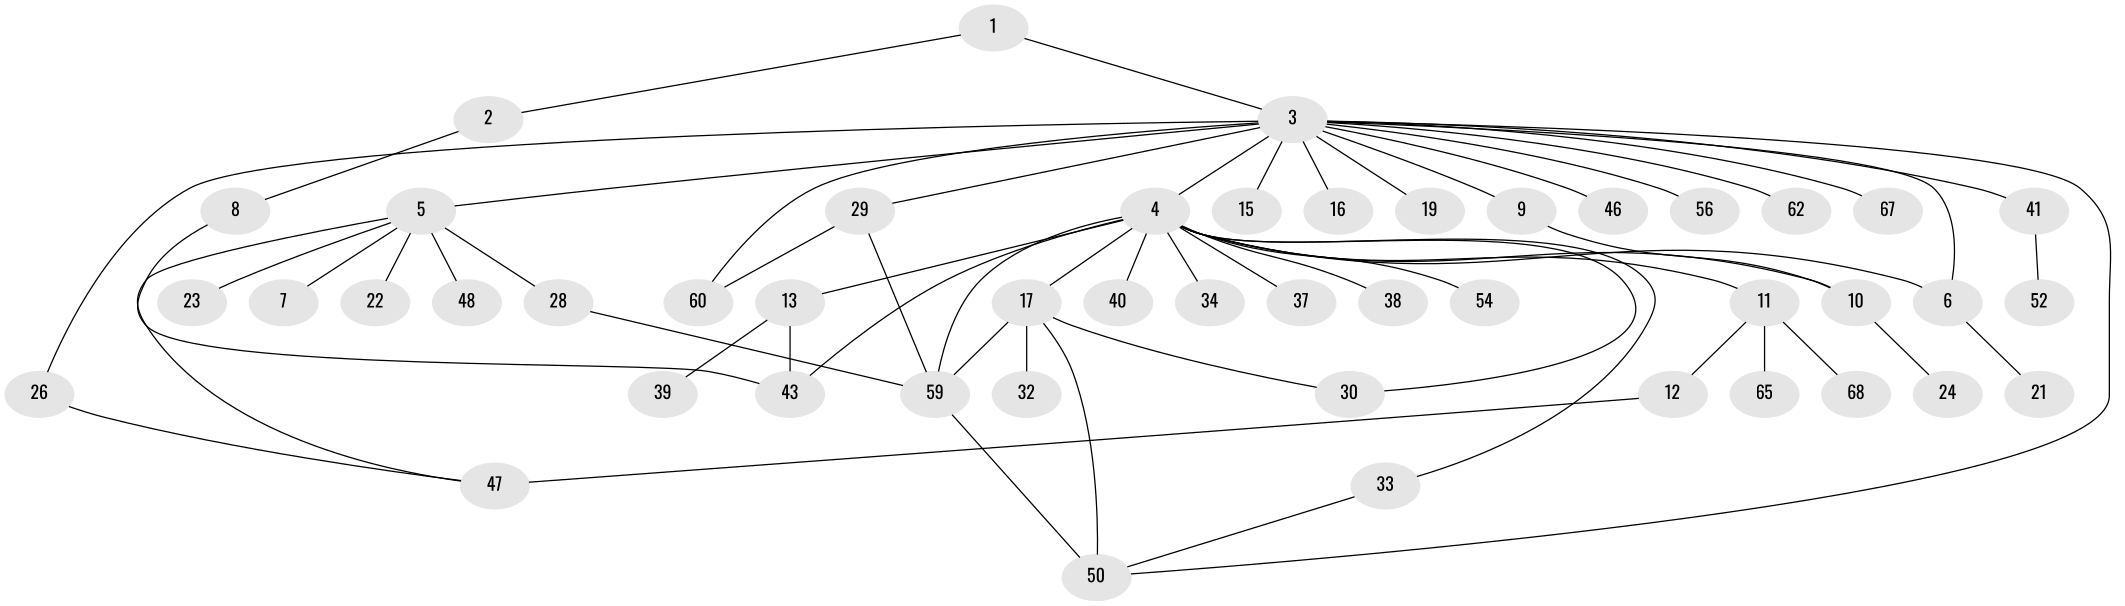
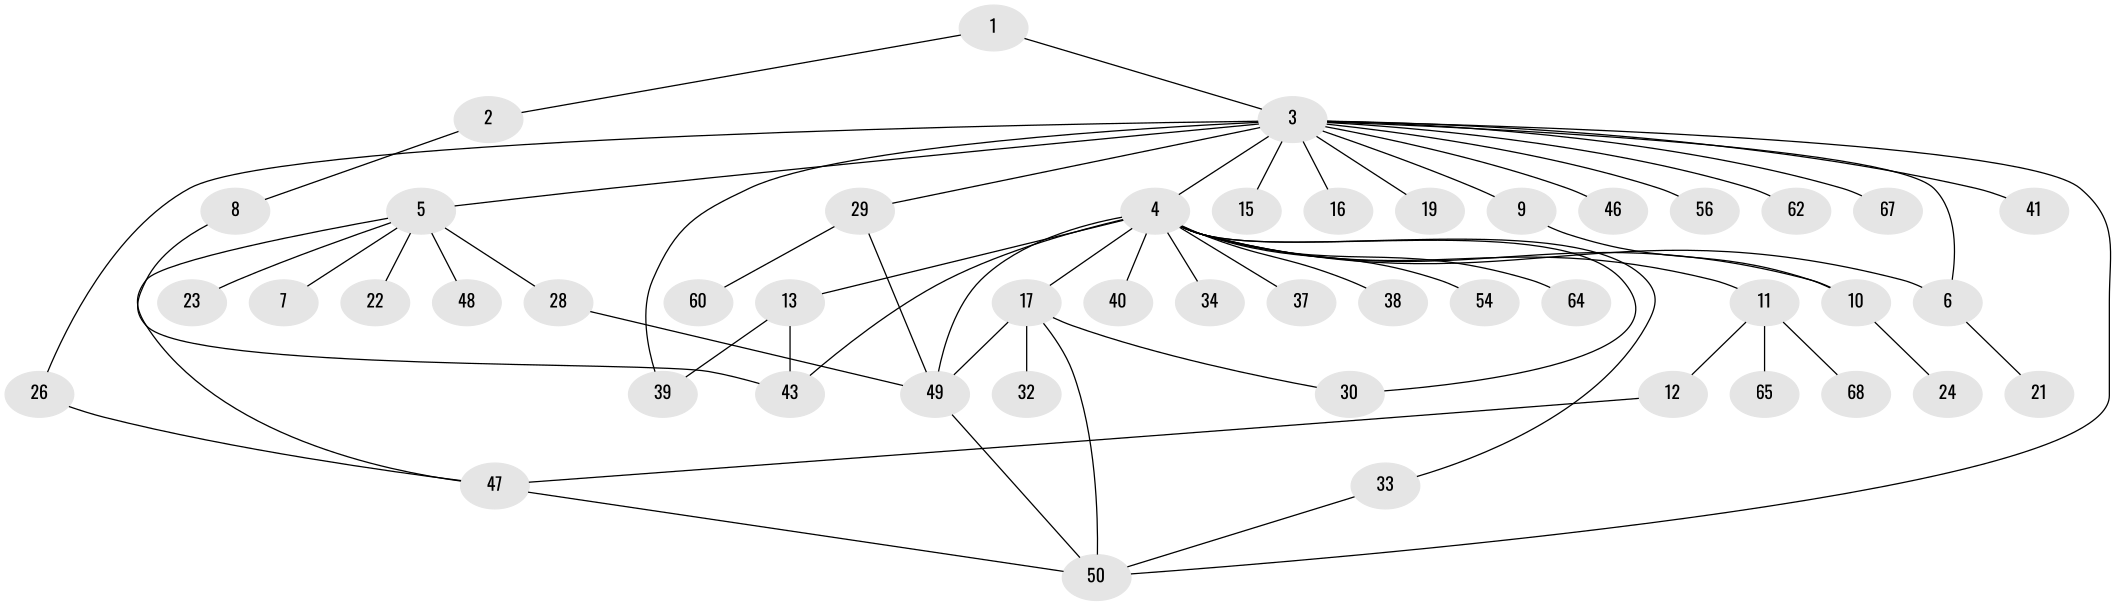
(864, 172) -> (998, 141)
none -> (1576, 303)
(2039, 303) -> none
(935, 394) -> (935, 394)
none -> (796, 532)
